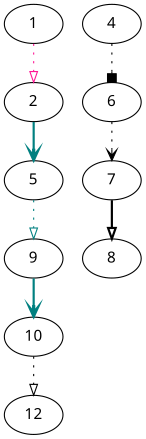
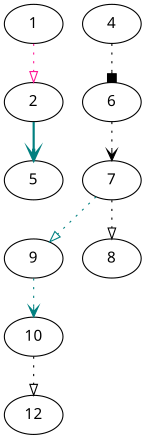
(34, 214) -> (77, 215)
(112, 214) -> (112, 214)
(34, 292) -> (34, 292)
